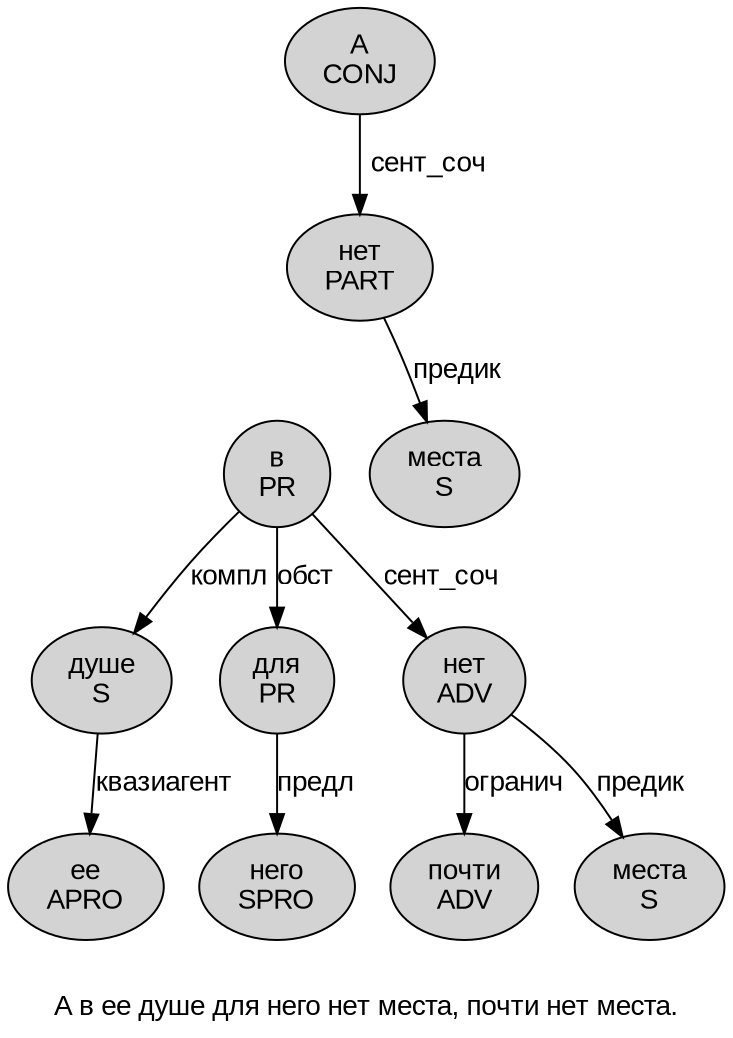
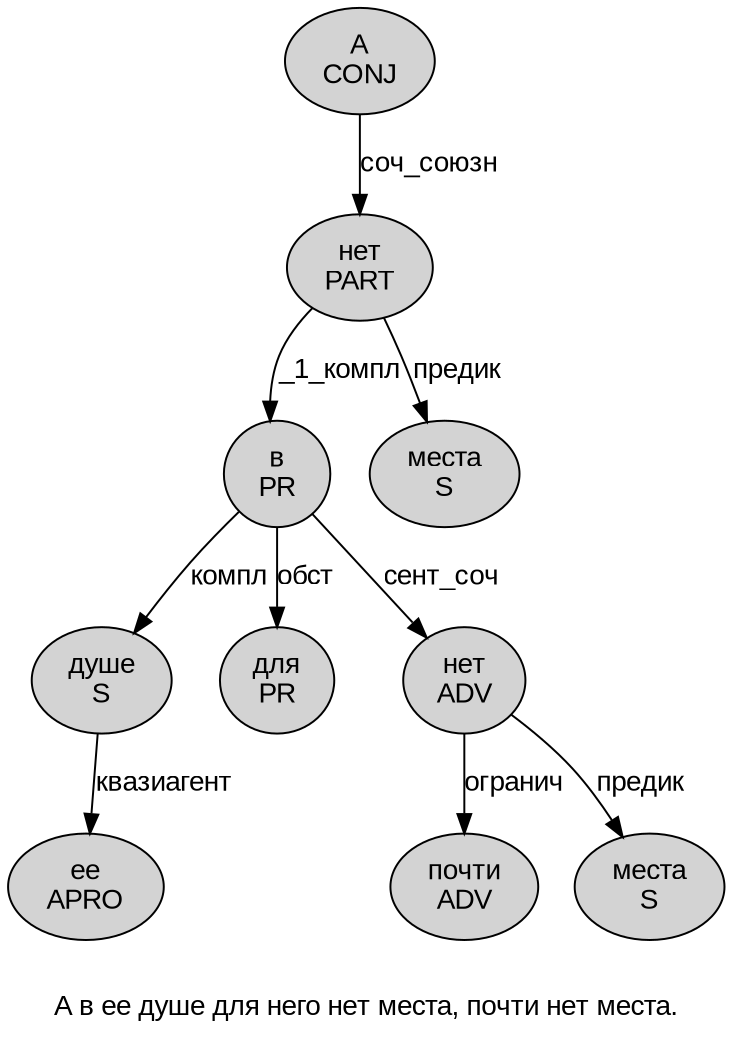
(429, 164) -> (429, 164)
none -> (282, 350)
(277, 887) -> none
